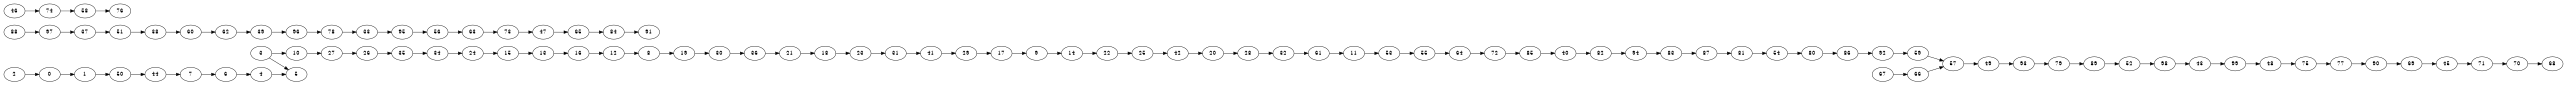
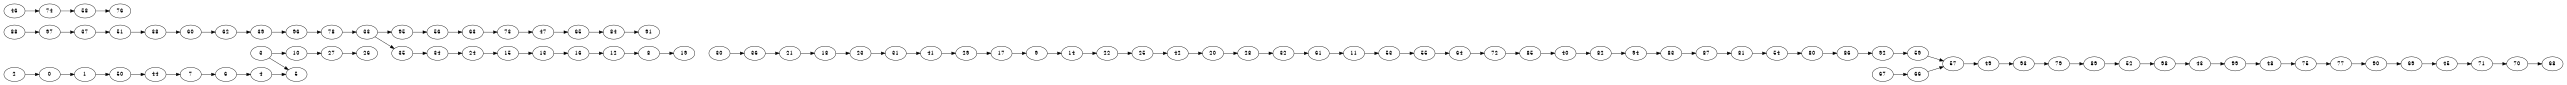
(383, 53) -> (383, 42)
(700, 53) -> none
